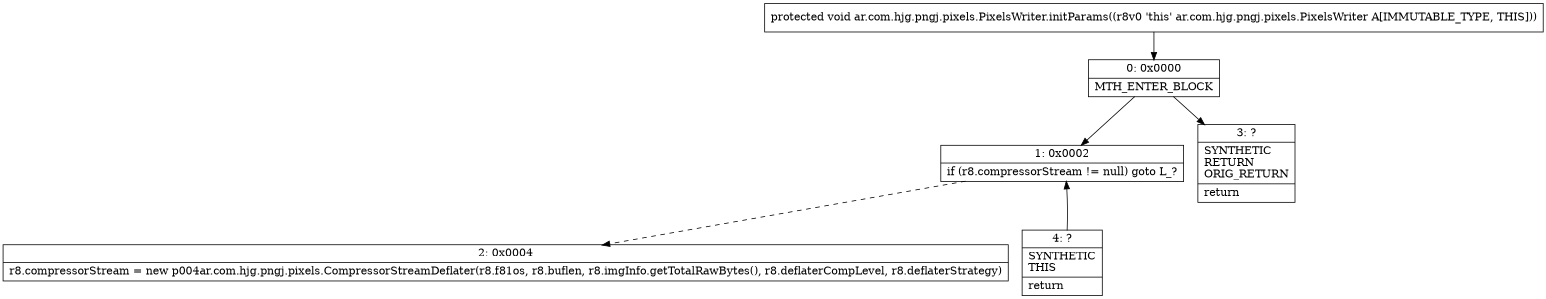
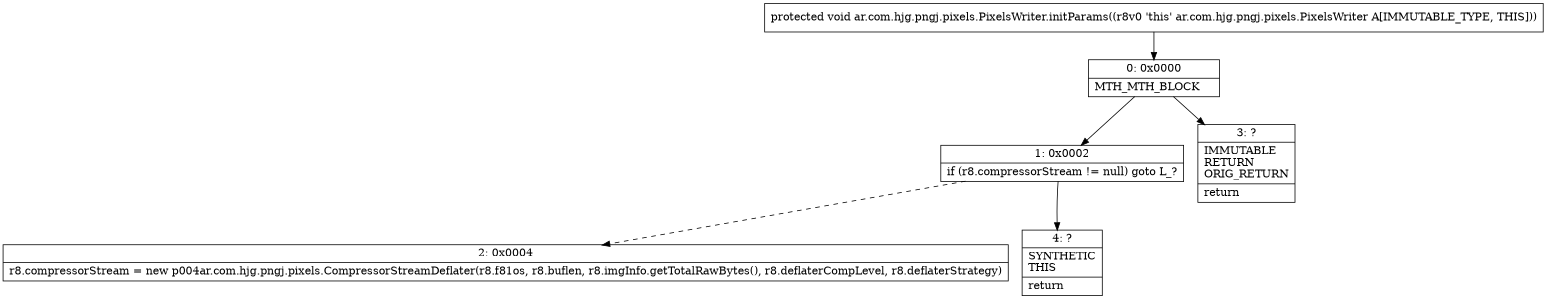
(1154, 87) -> (1147, 87)
(1238, 151) -> (1240, 151)
(1067, 210) -> (1057, 202)
